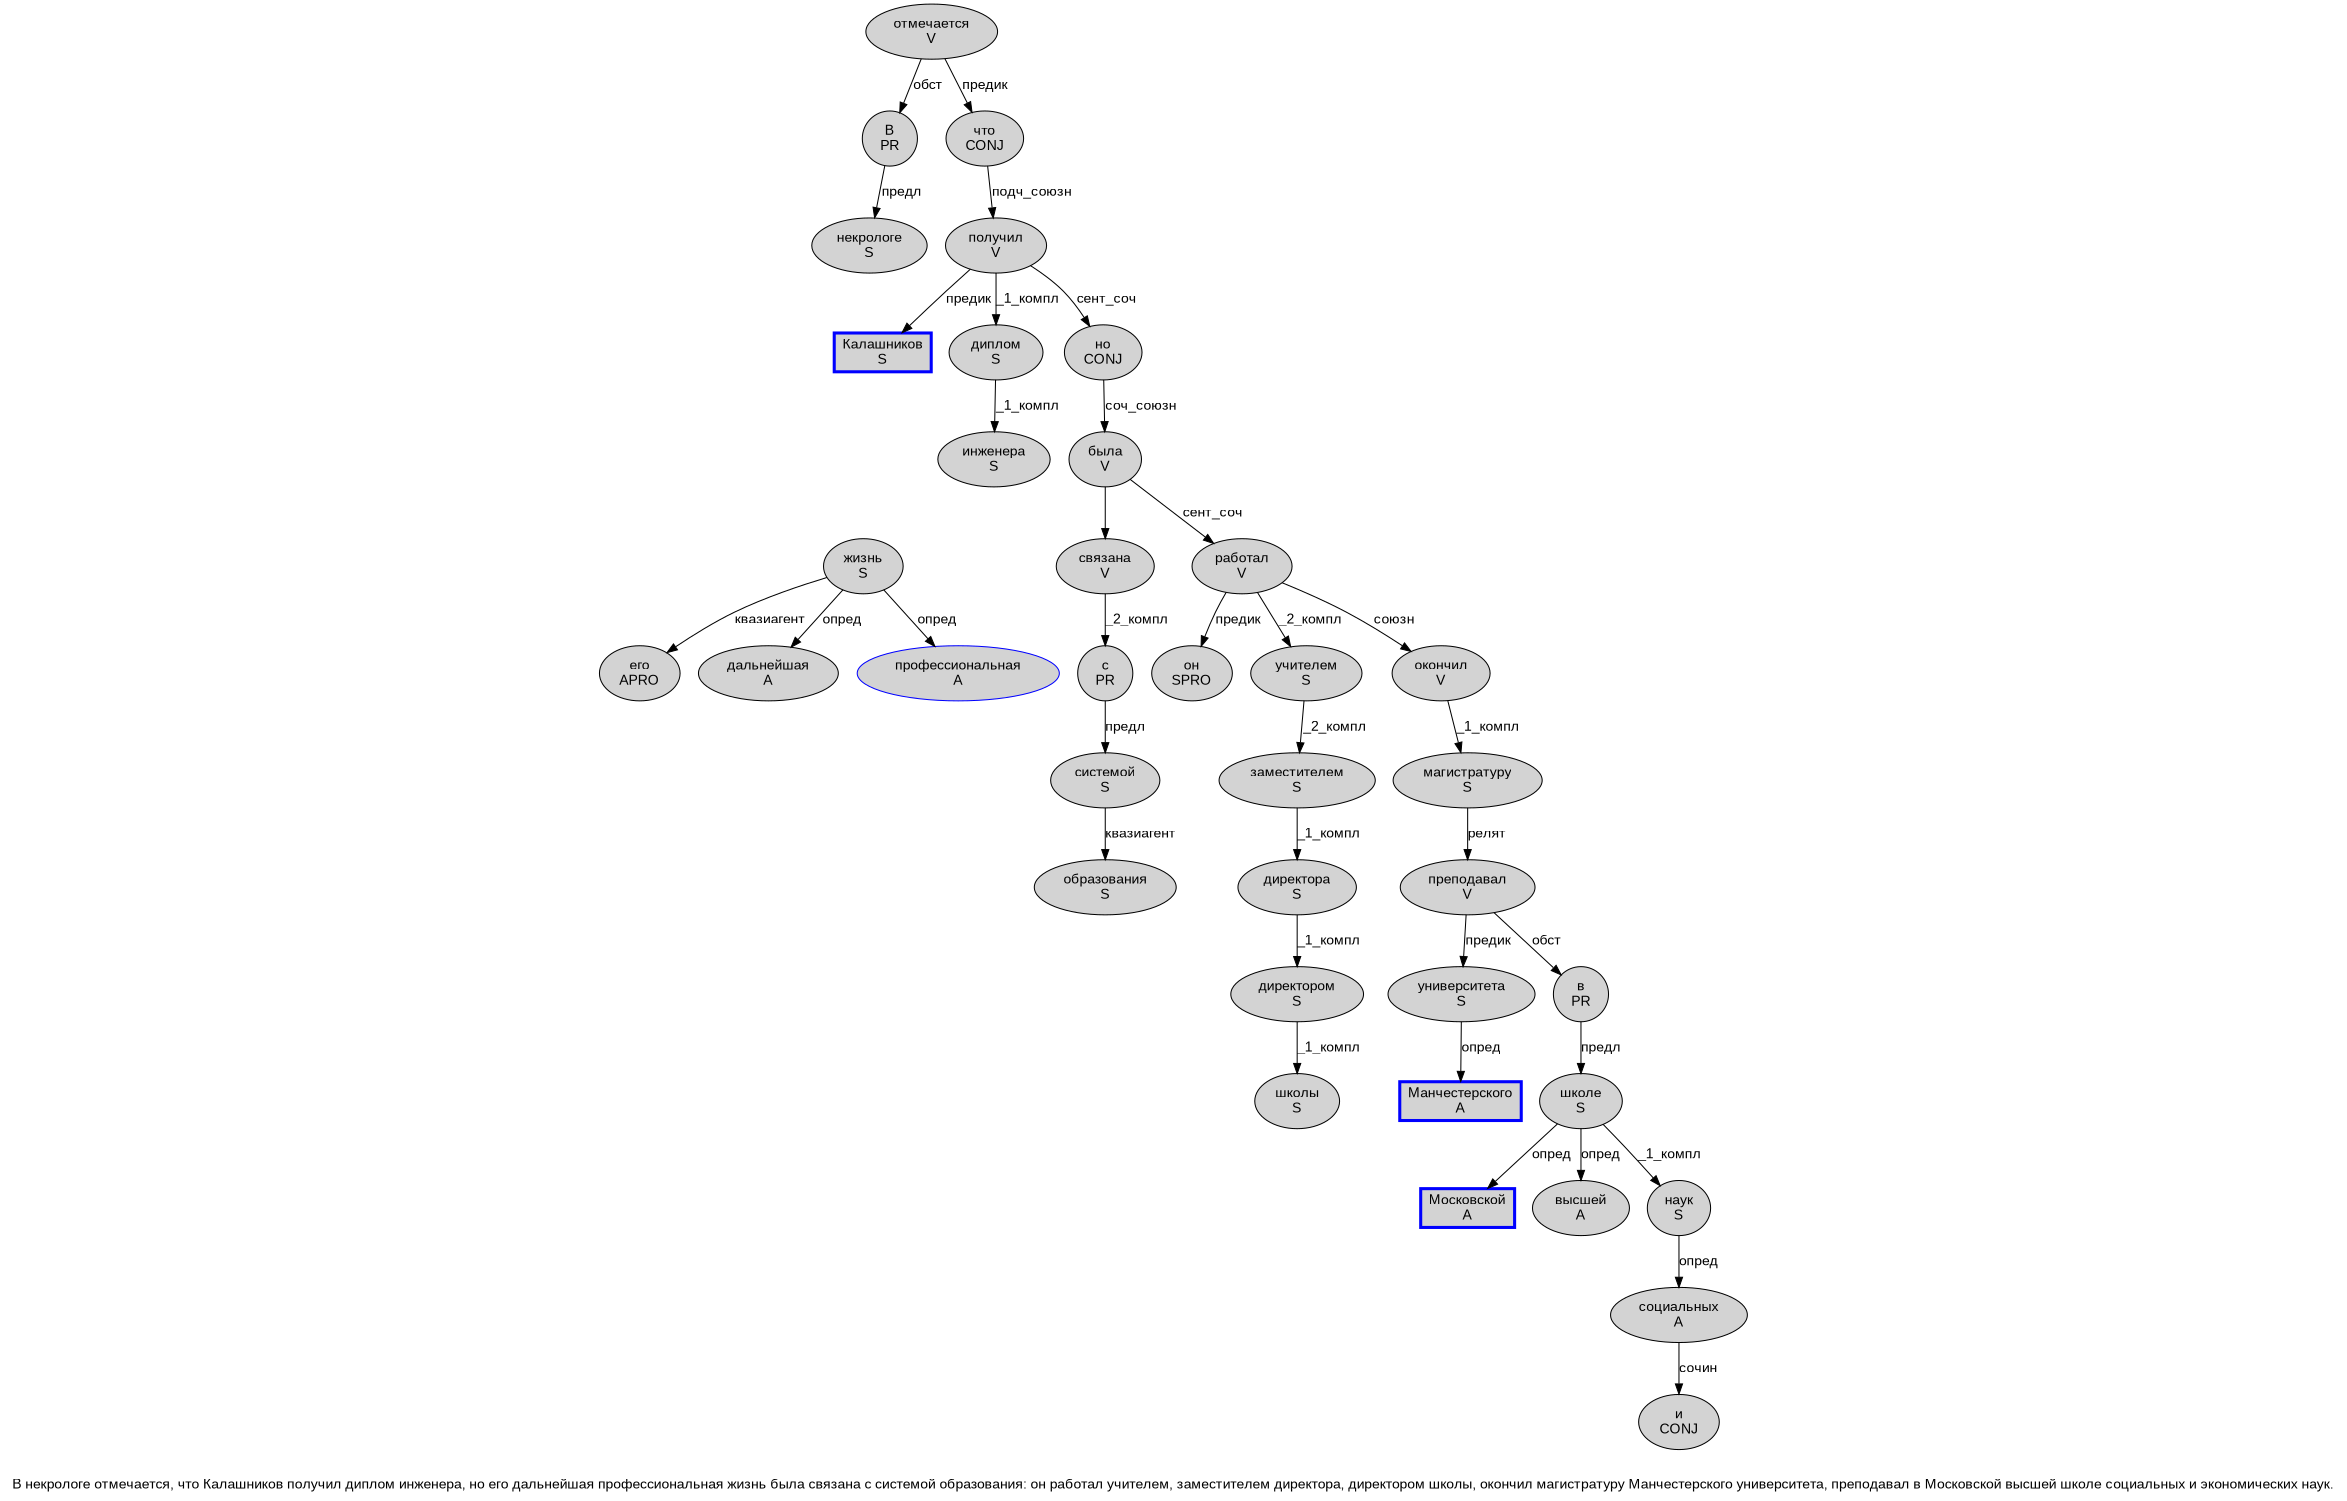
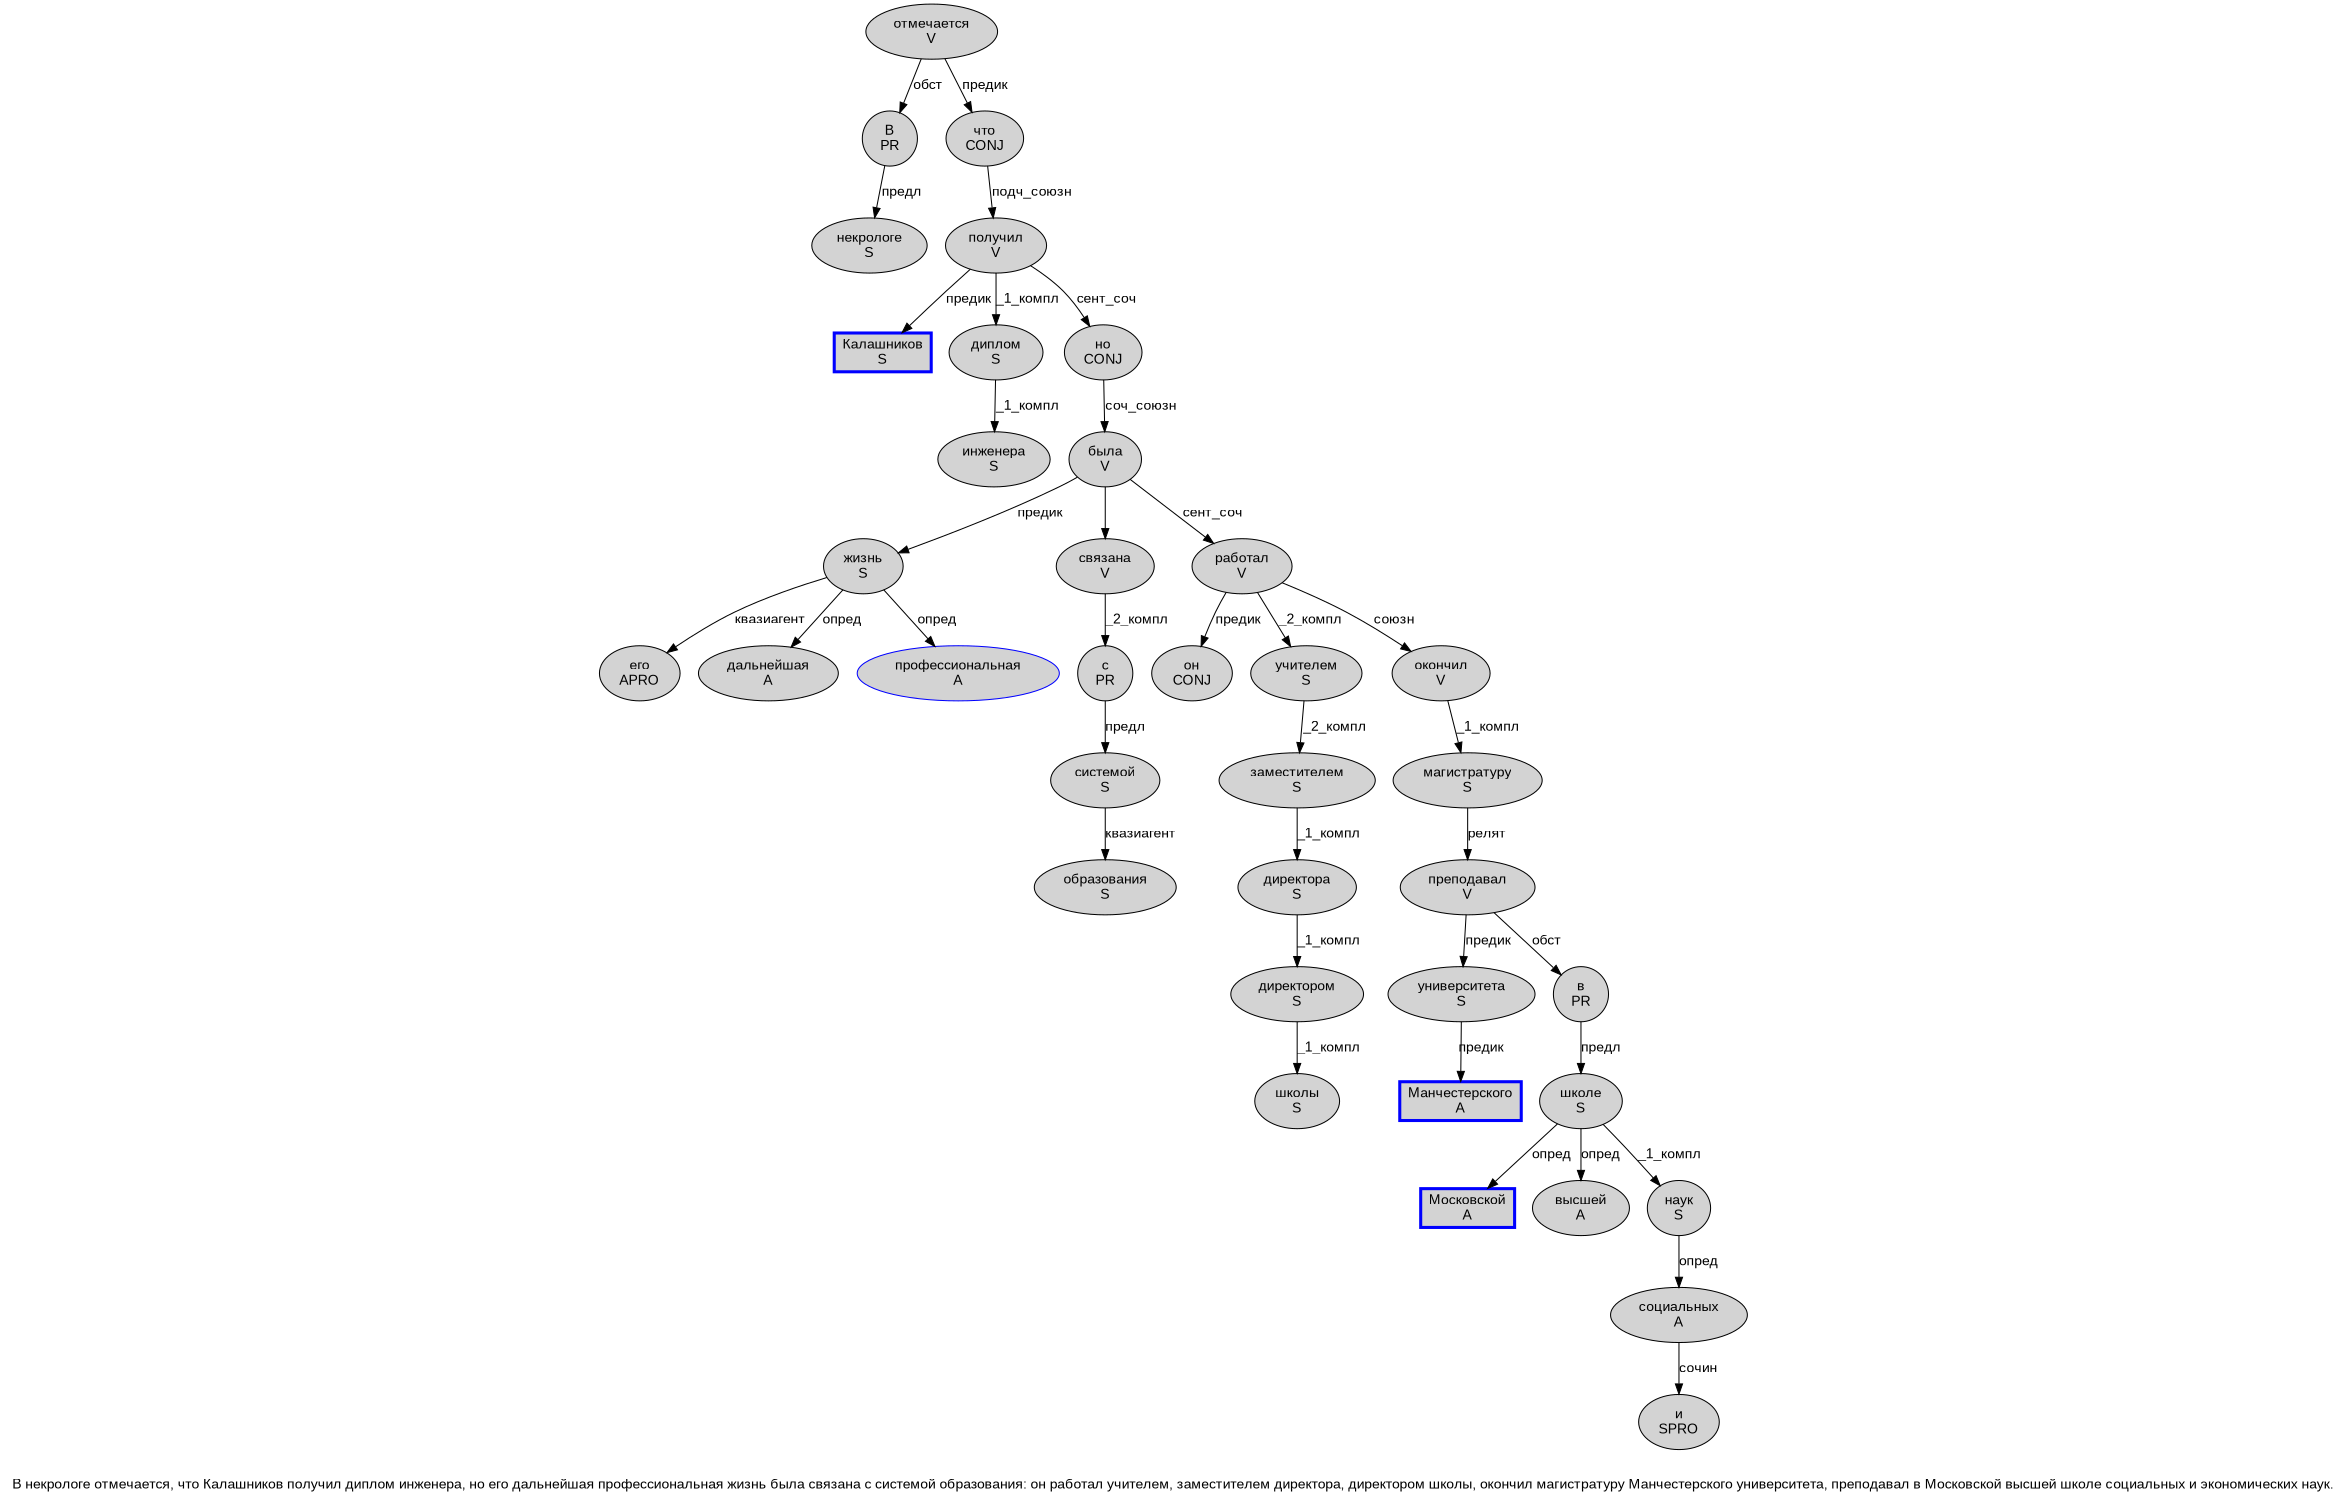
none -> (994, 516)
(1192, 673) -> (1192, 673)
(1481, 1048) -> (1481, 1048)
(1679, 1422) -> (1679, 1422)
